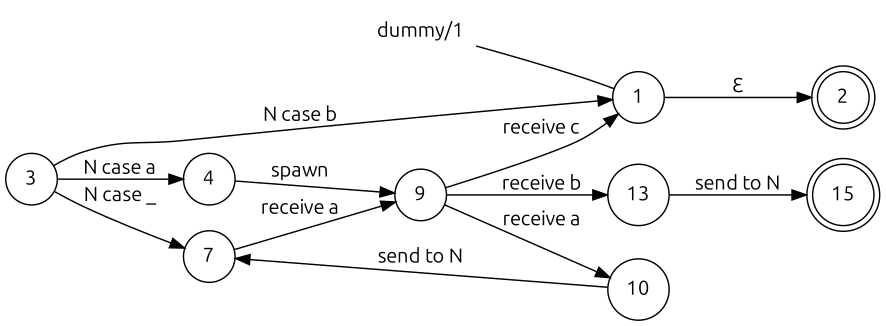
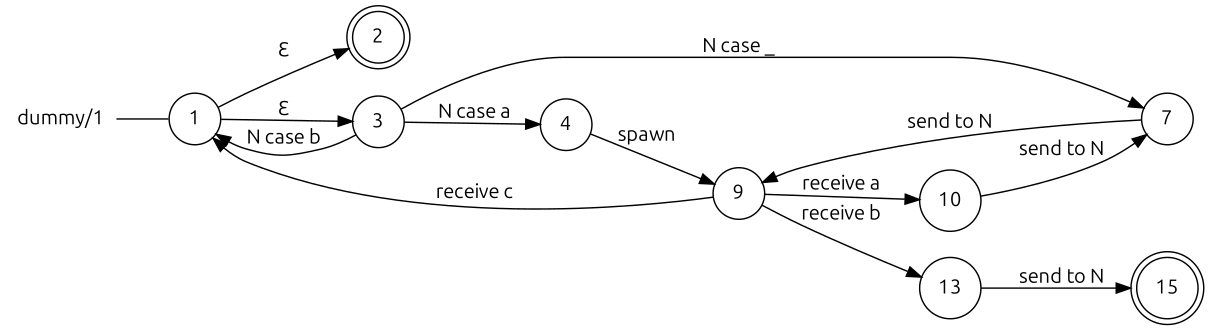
none -> (280, 120)
(300, 209) -> (950, 123)
